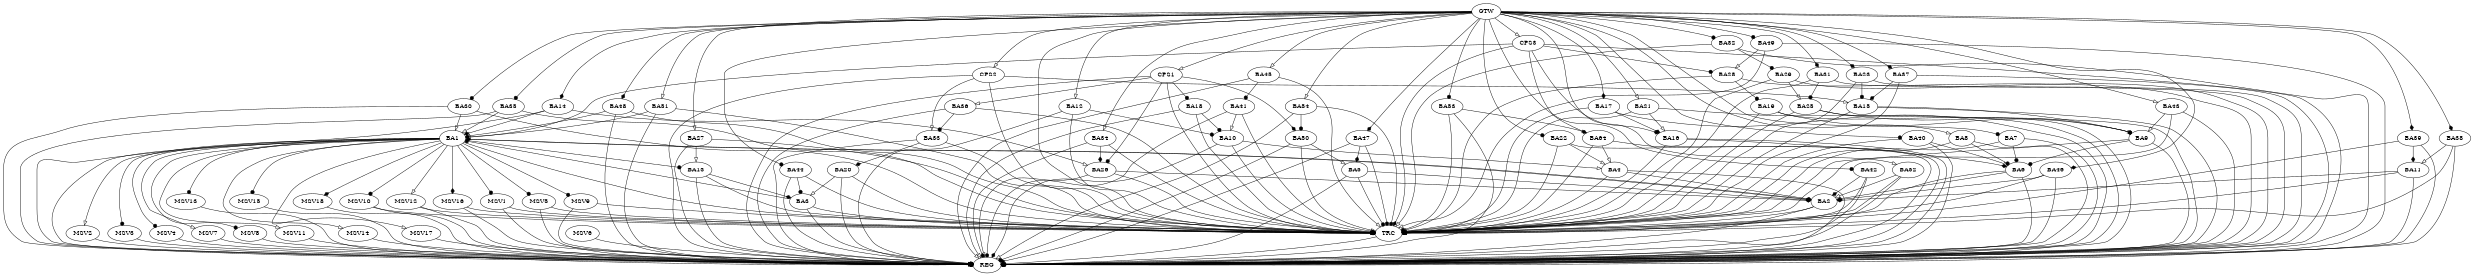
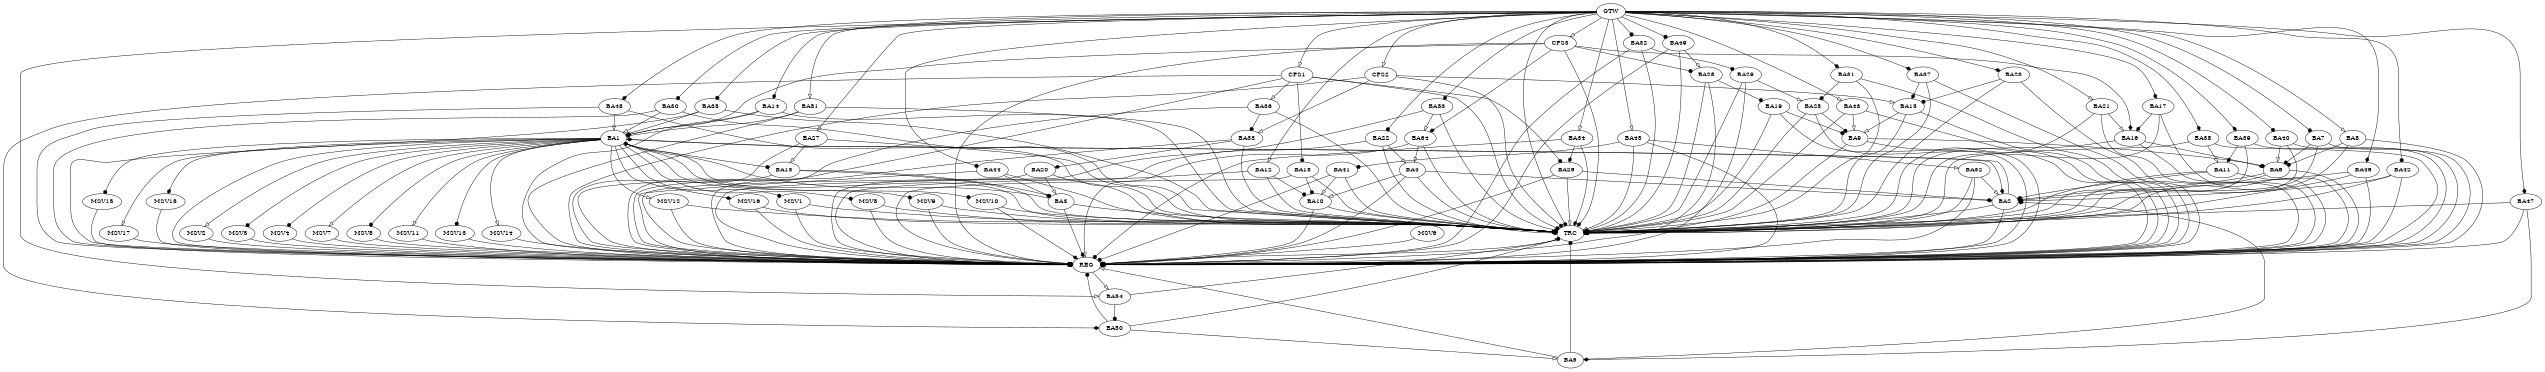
(830, 120) -> (1163, 134)
(1674, 152) -> (1779, 152)
(1420, 157) -> (1367, 185)
(1149, 188) -> (1099, 279)
